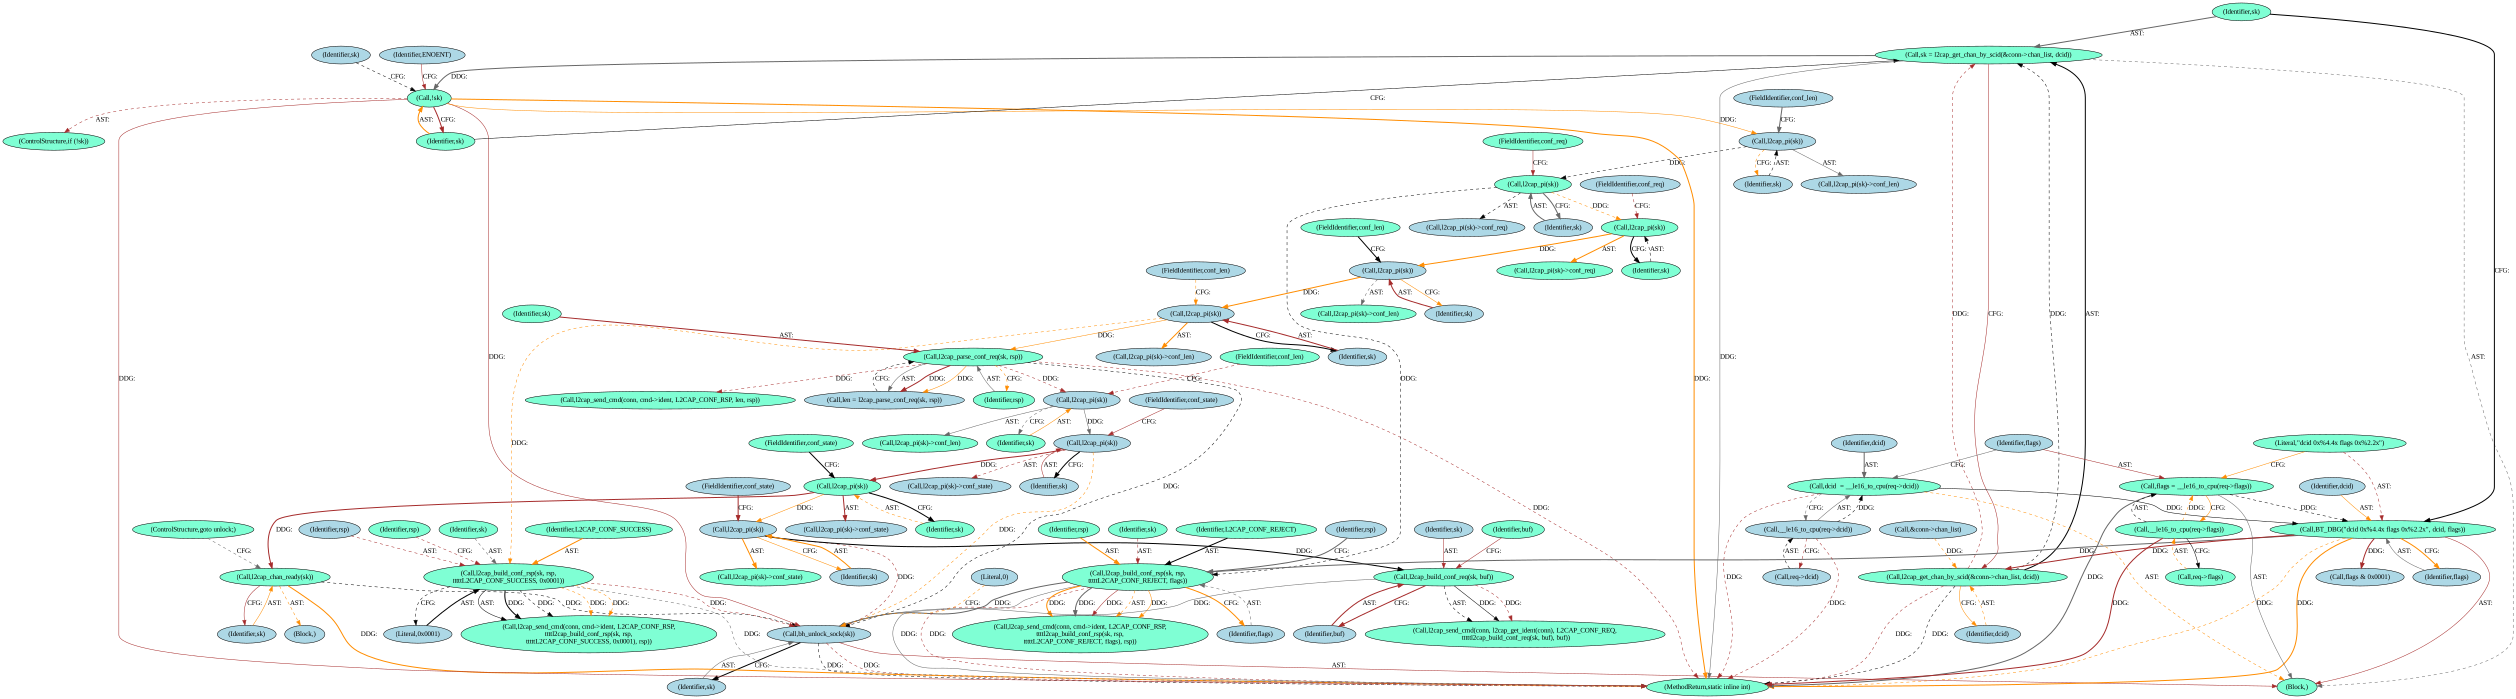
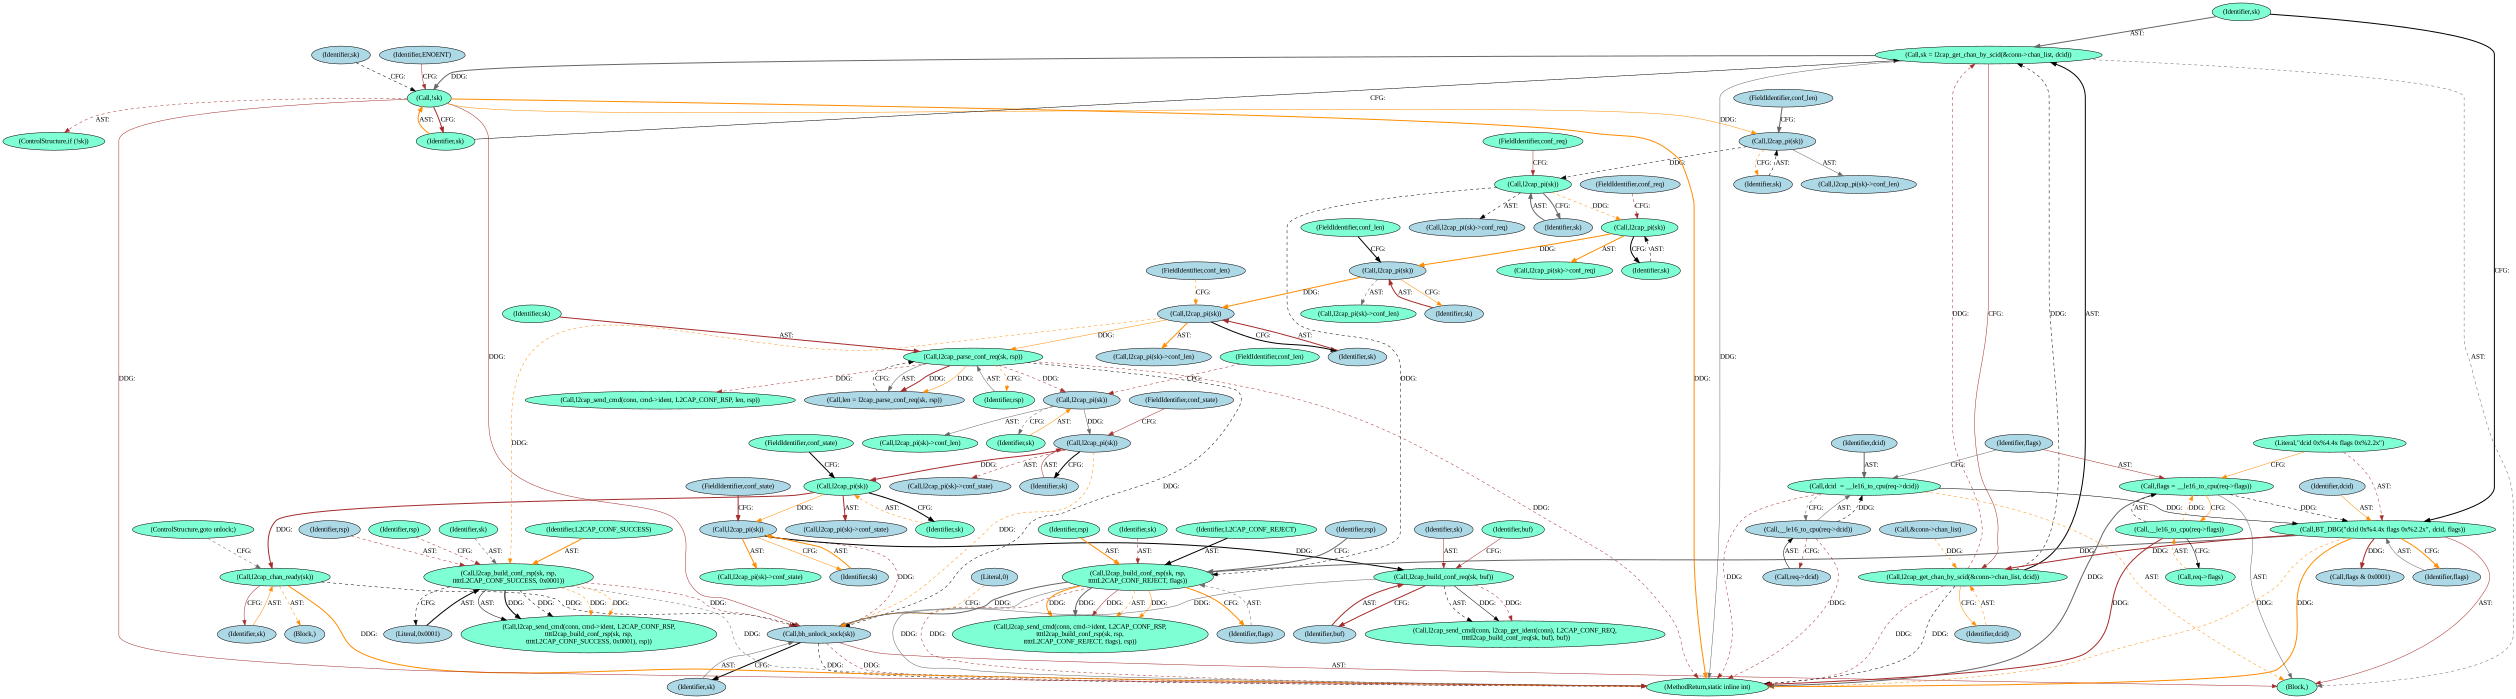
(1784, 555) -> (1784, 555)
